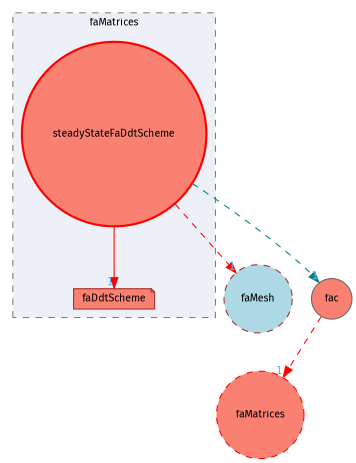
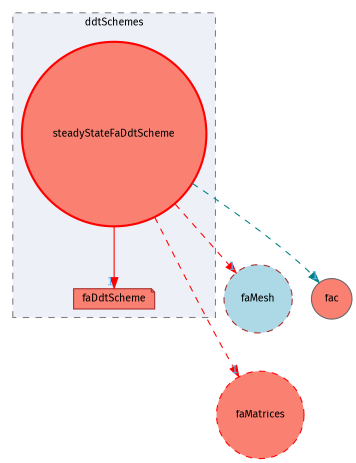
(114, 23) -> (114, 23)
(305, 342) -> (193, 293)
